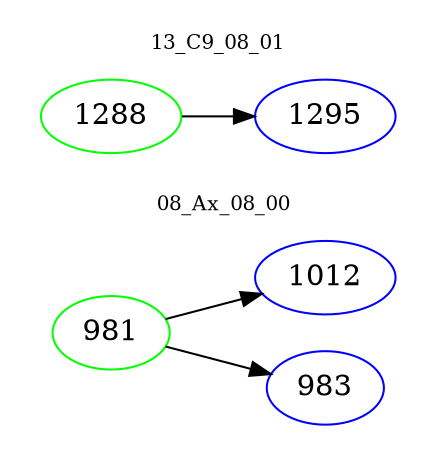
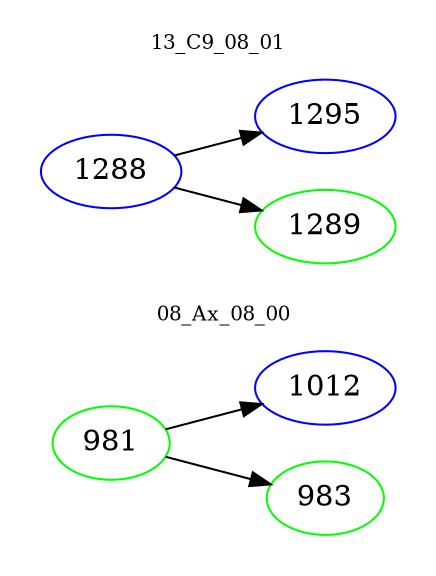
(111, 116) -> (111, 172)
none -> (325, 227)
(325, 388) -> (325, 498)
